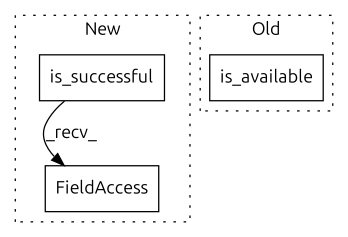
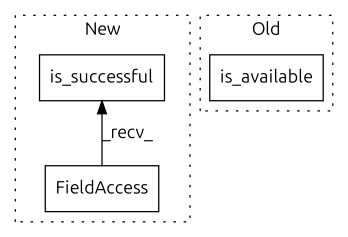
(45, 127) -> (102, 140)
